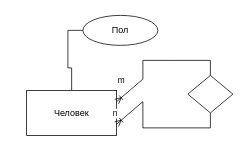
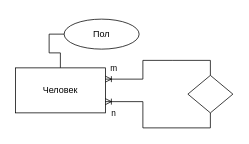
(120, 30) -> (102, 34)
(72, 113) -> (60, 90)
